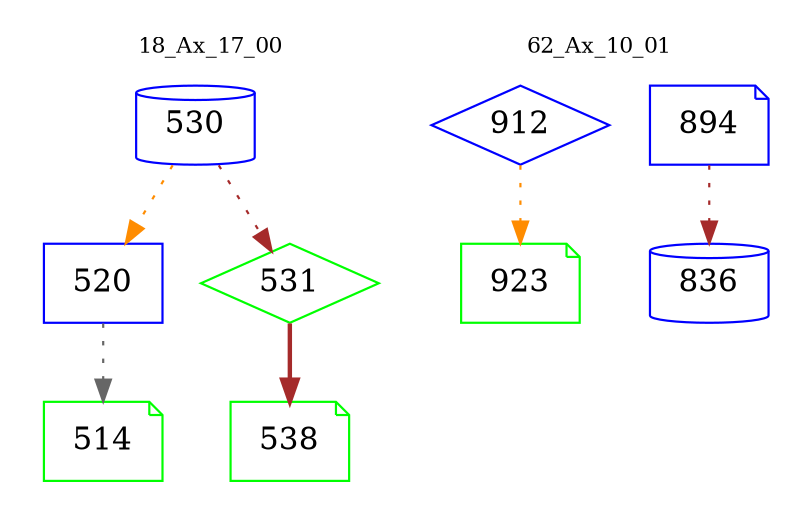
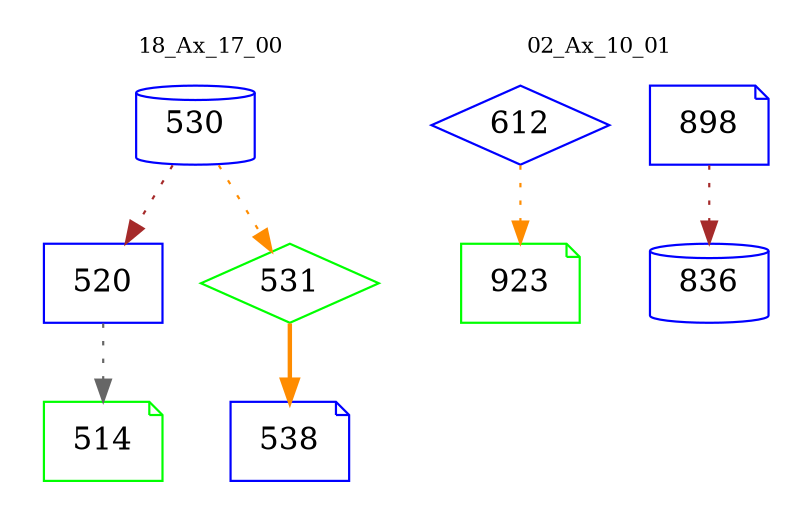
(599, 47) -> (599, 47)
(520, 125) -> (520, 125)
(709, 125) -> (709, 125)
(155, 195) -> (155, 195)
(240, 199) -> (240, 199)
(290, 352) -> (290, 352)
(290, 441) -> (290, 441)
